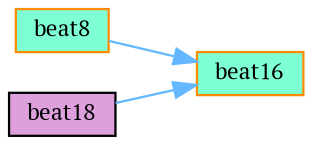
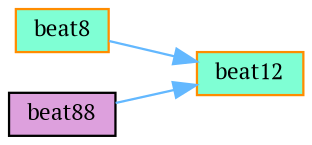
(250, 74) -> (250, 74)
(62, 114) -> (62, 114)
